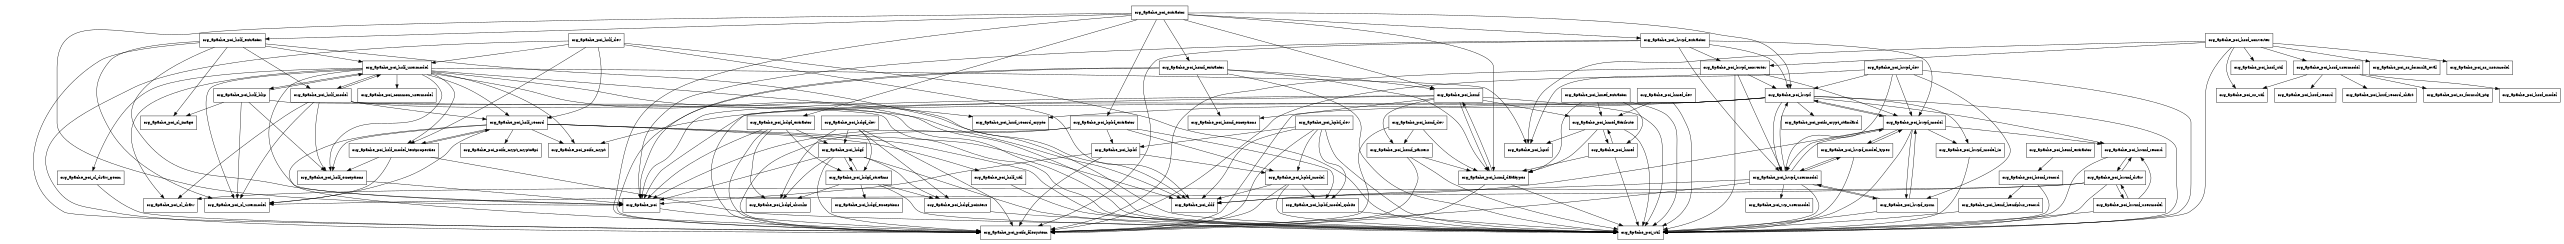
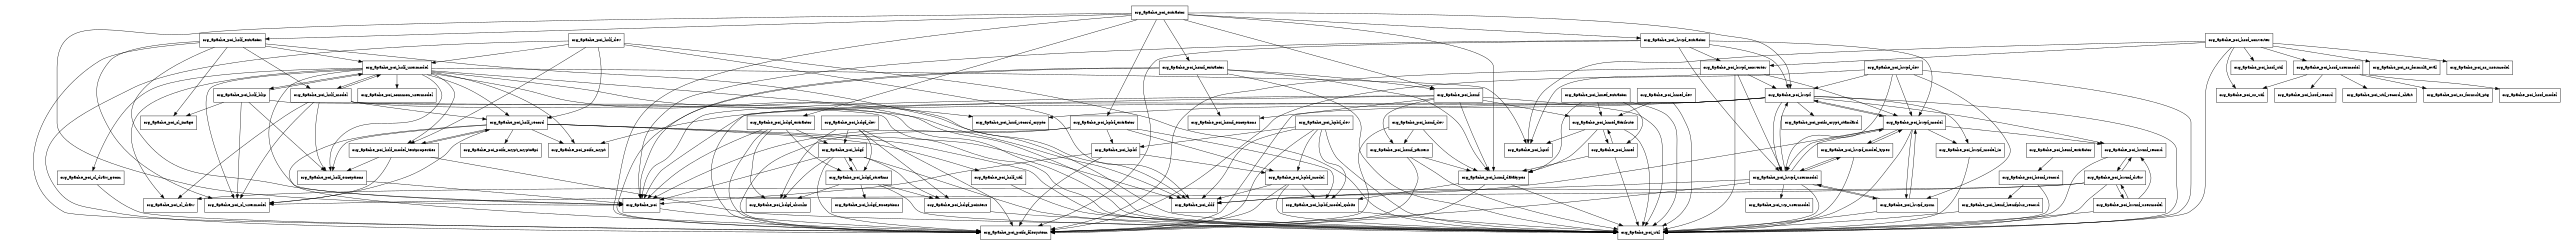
(2380, 95) -> (2380, 95)
(1479, 138) -> (1411, 191)
